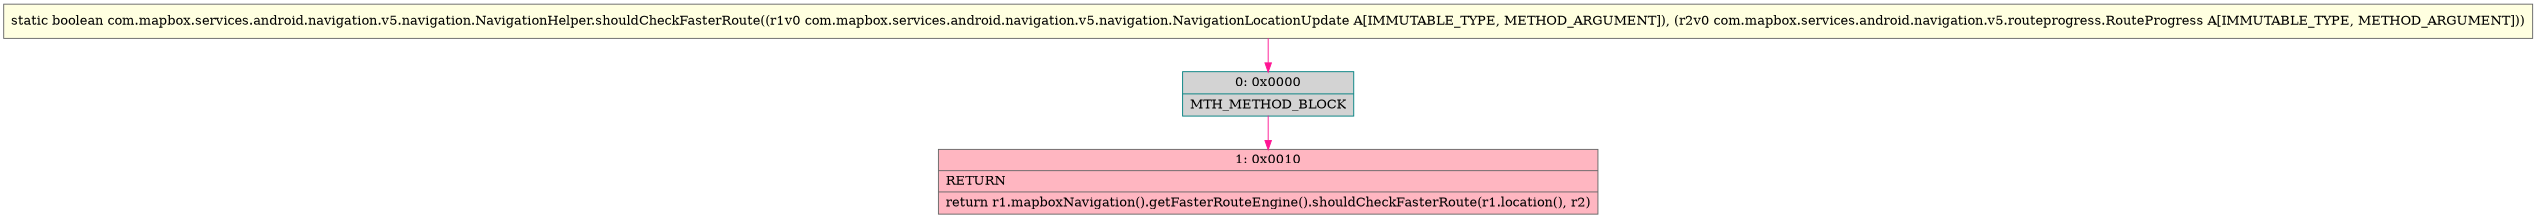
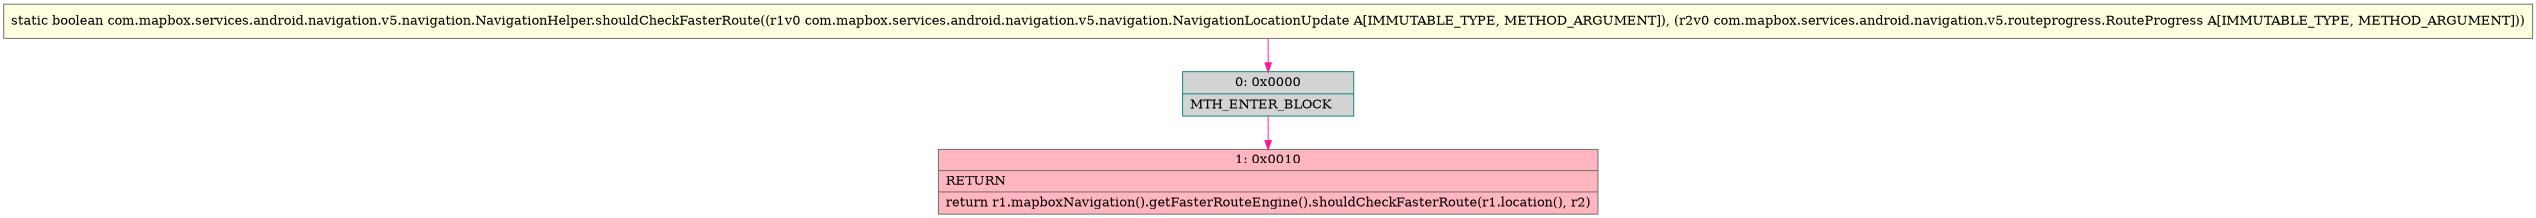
(1268, 105) -> (1261, 105)
